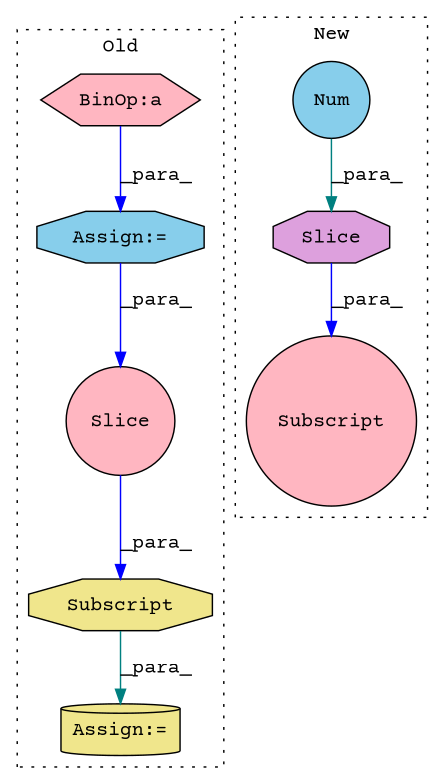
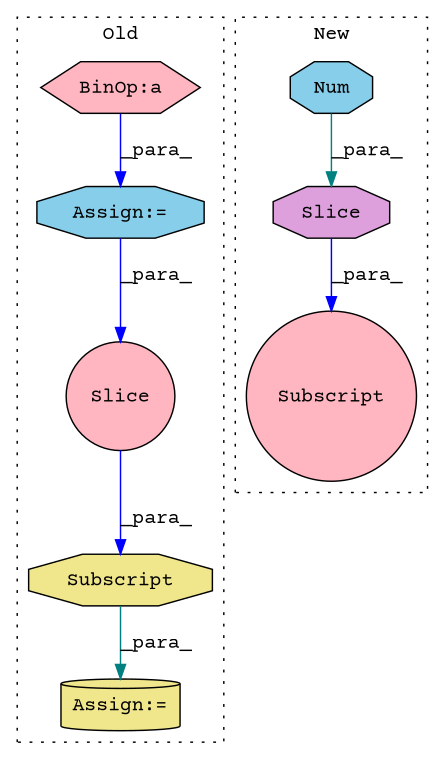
(331, 100) -> (331, 88)
